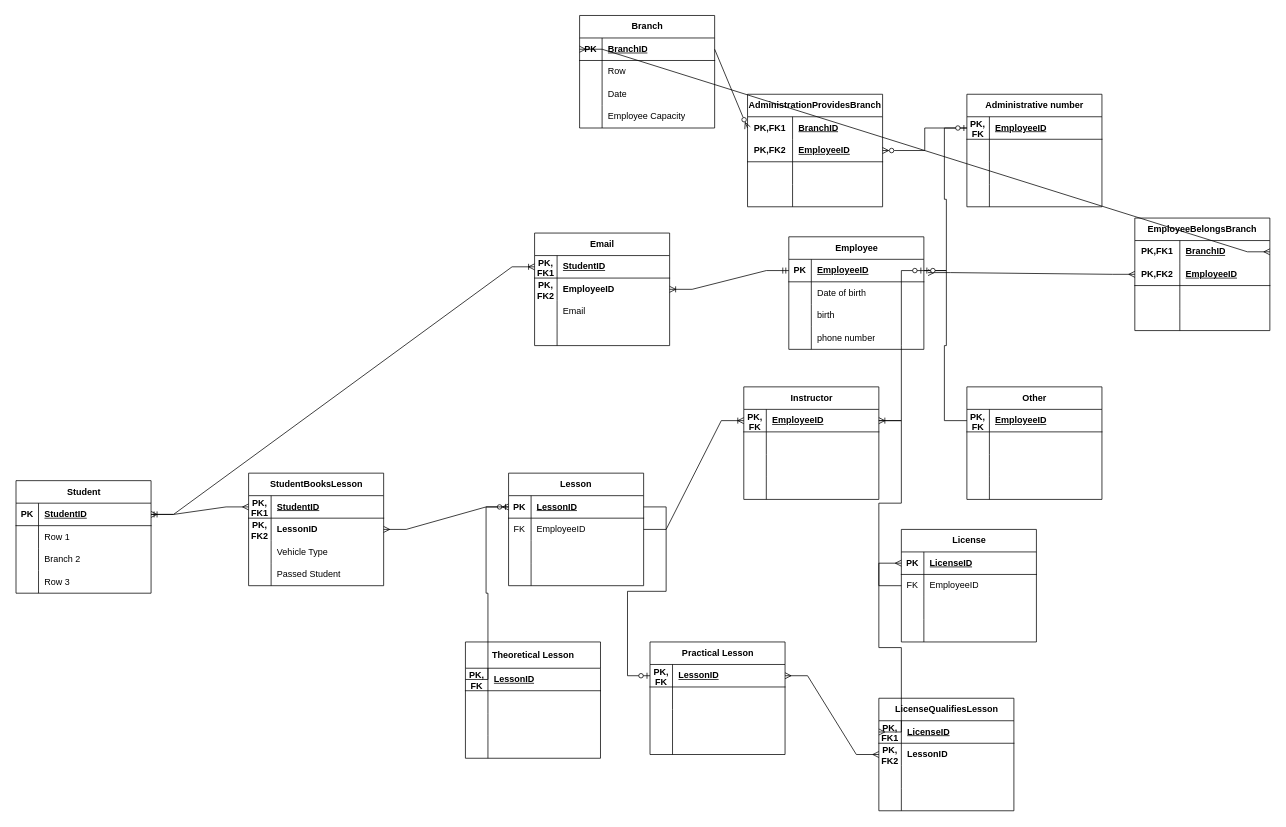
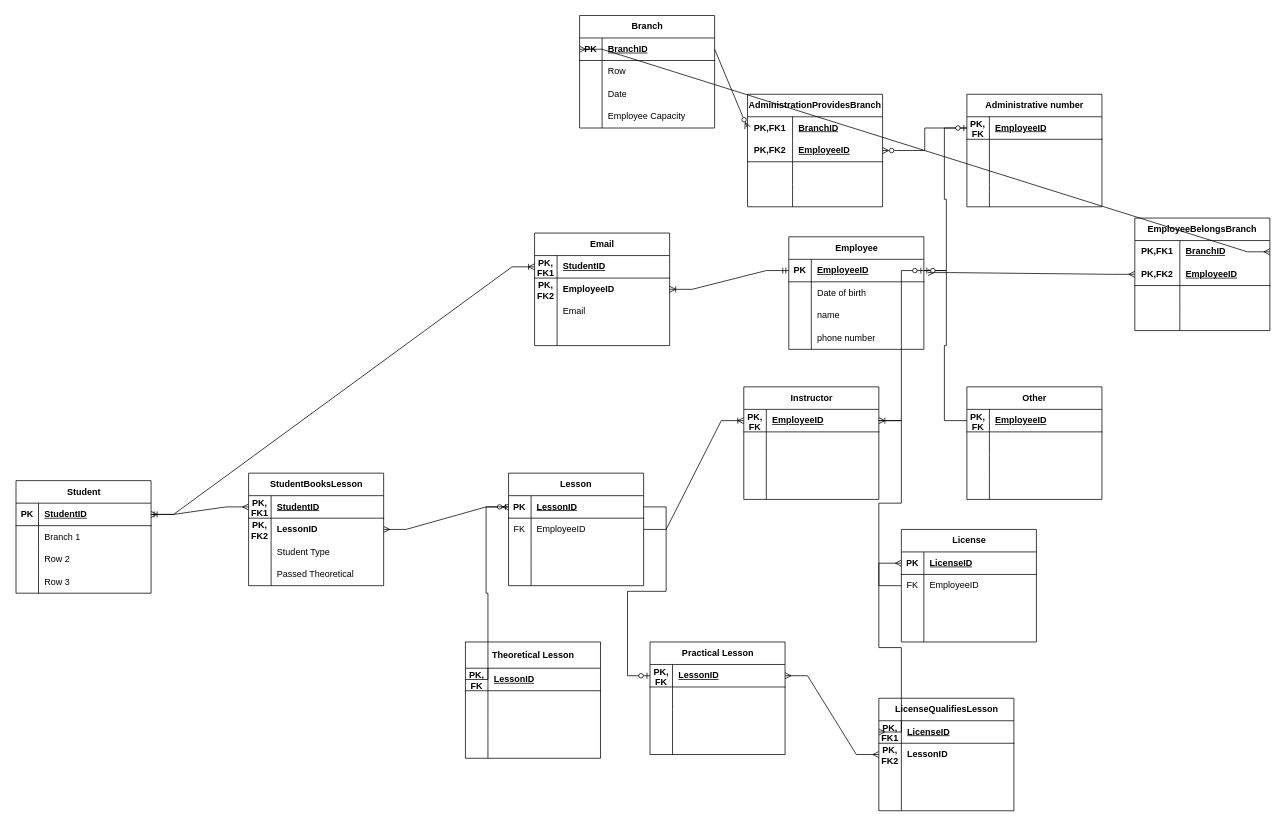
(829, 315) -> (827, 315)
(56, 537) -> (64, 537)
(304, 552) -> (306, 552)
(64, 559) -> (56, 559)
(311, 574) -> (319, 574)
